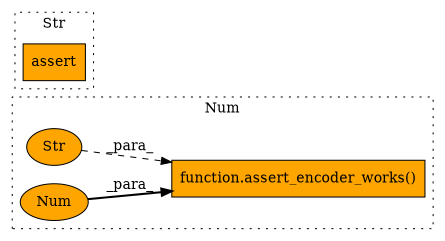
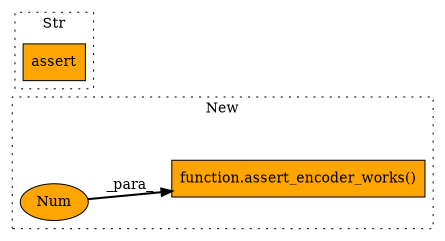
(223, 109) -> (223, 109)
(54, 147) -> none
